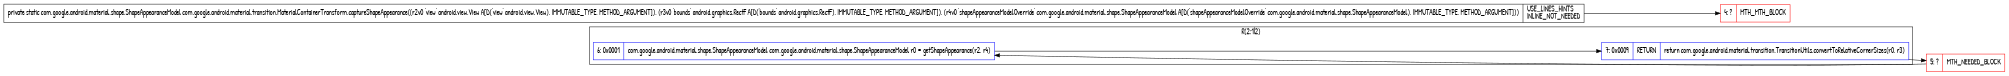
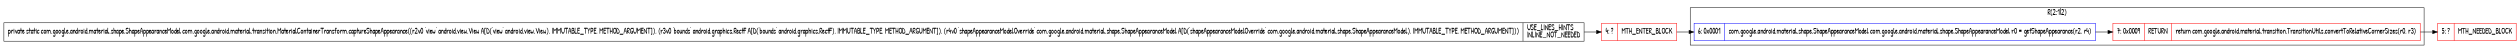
(1763, 13) -> (1647, 32)
(1755, 51) -> (2267, 32)
(1347, 61) -> (1683, 32)
